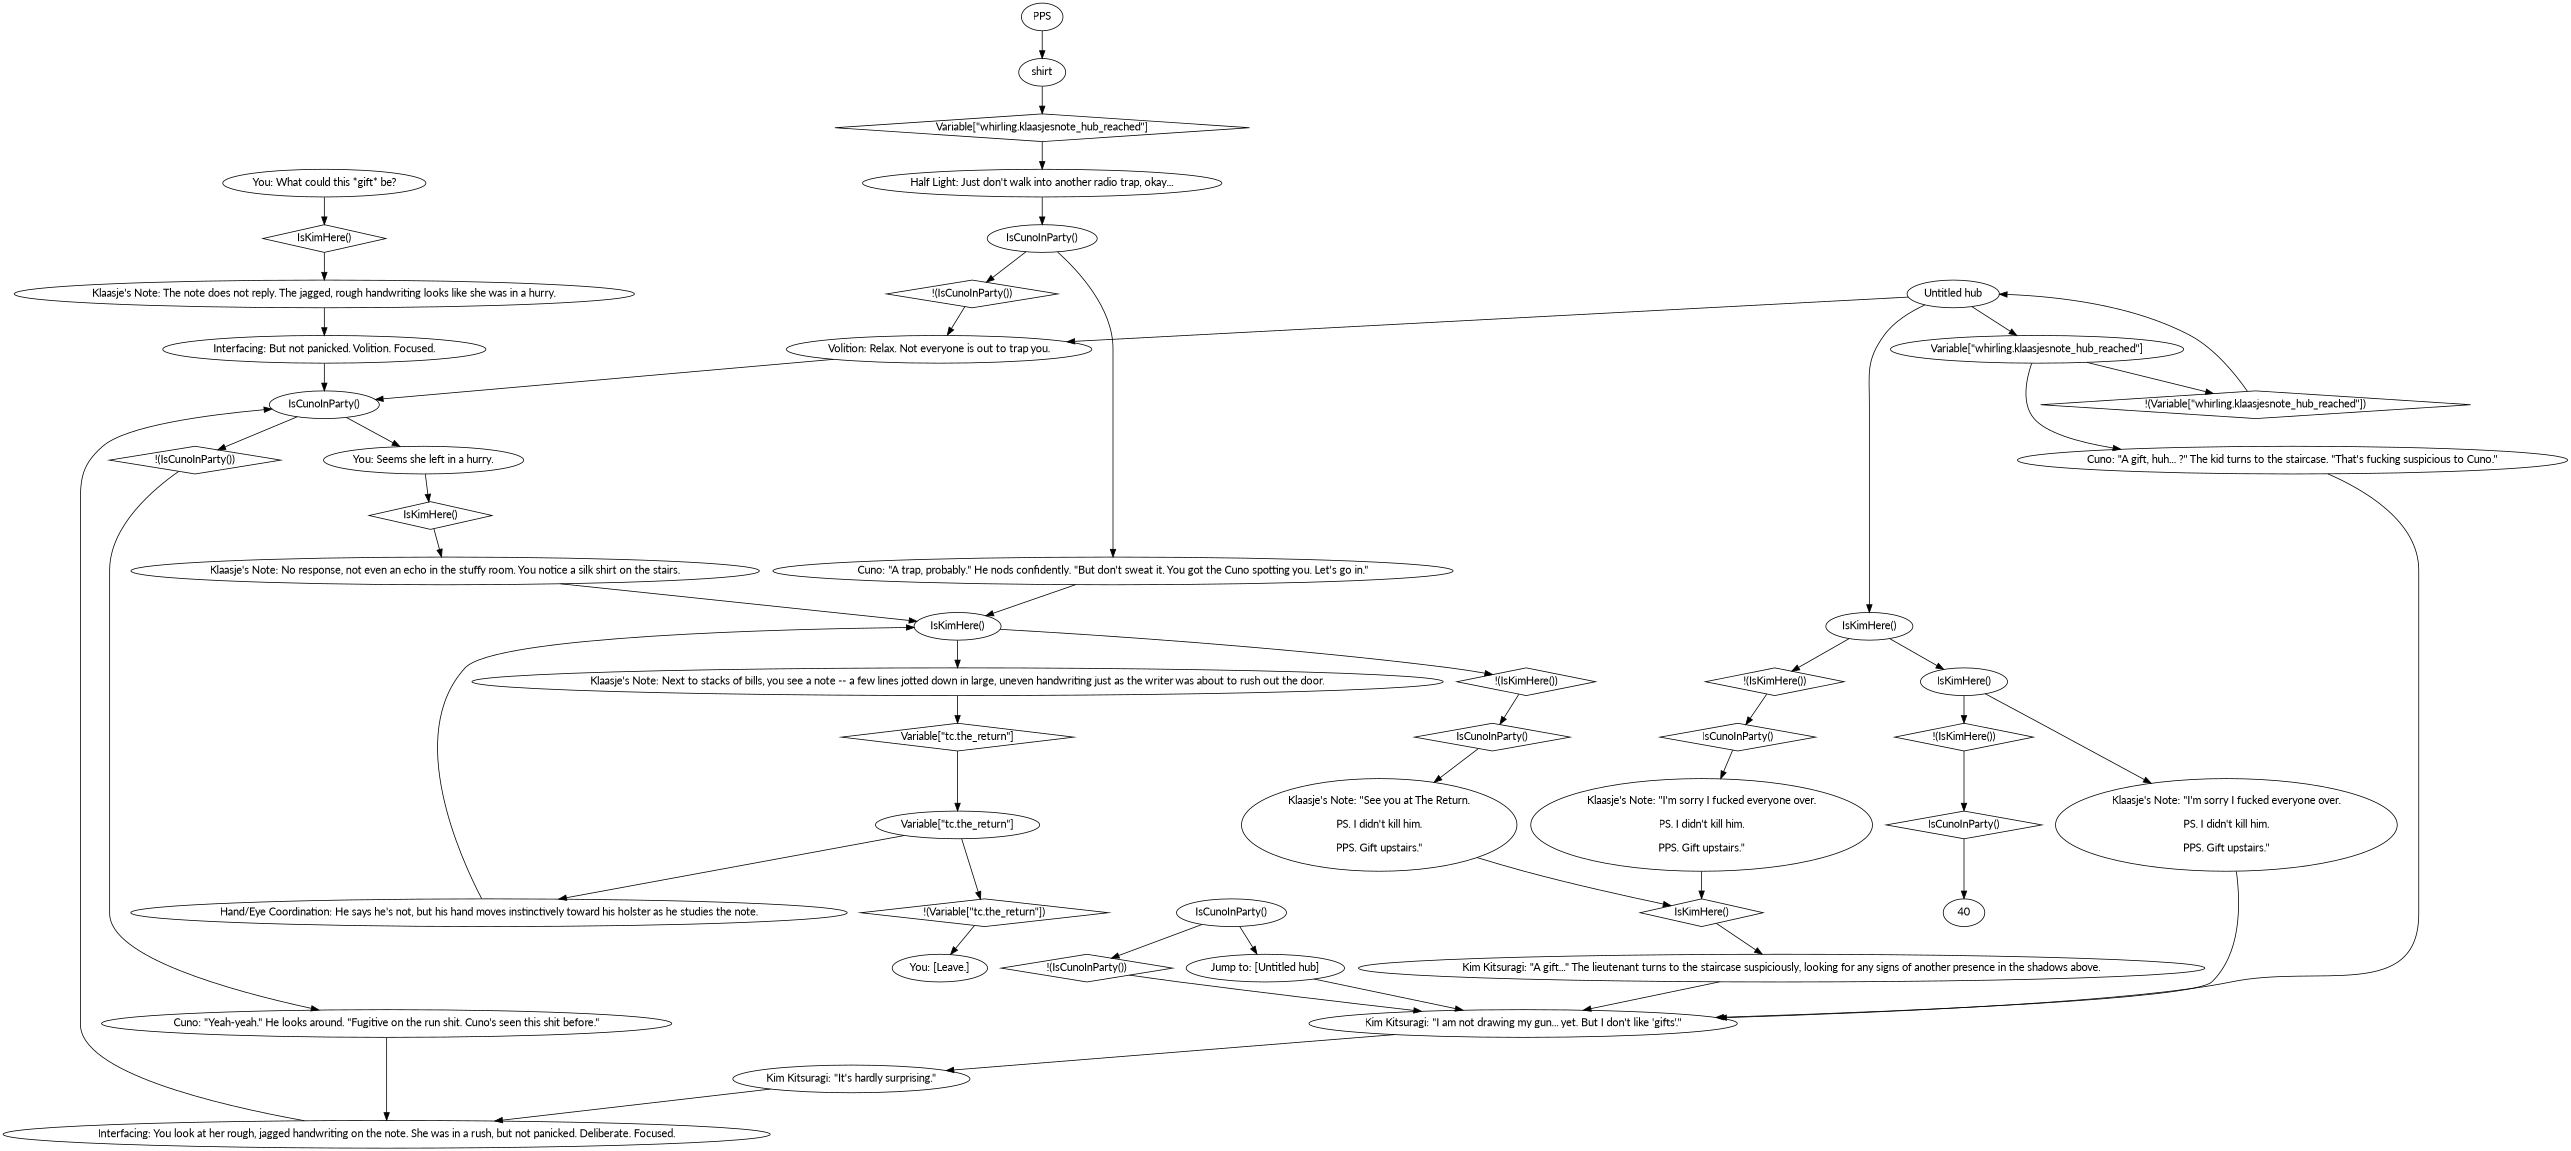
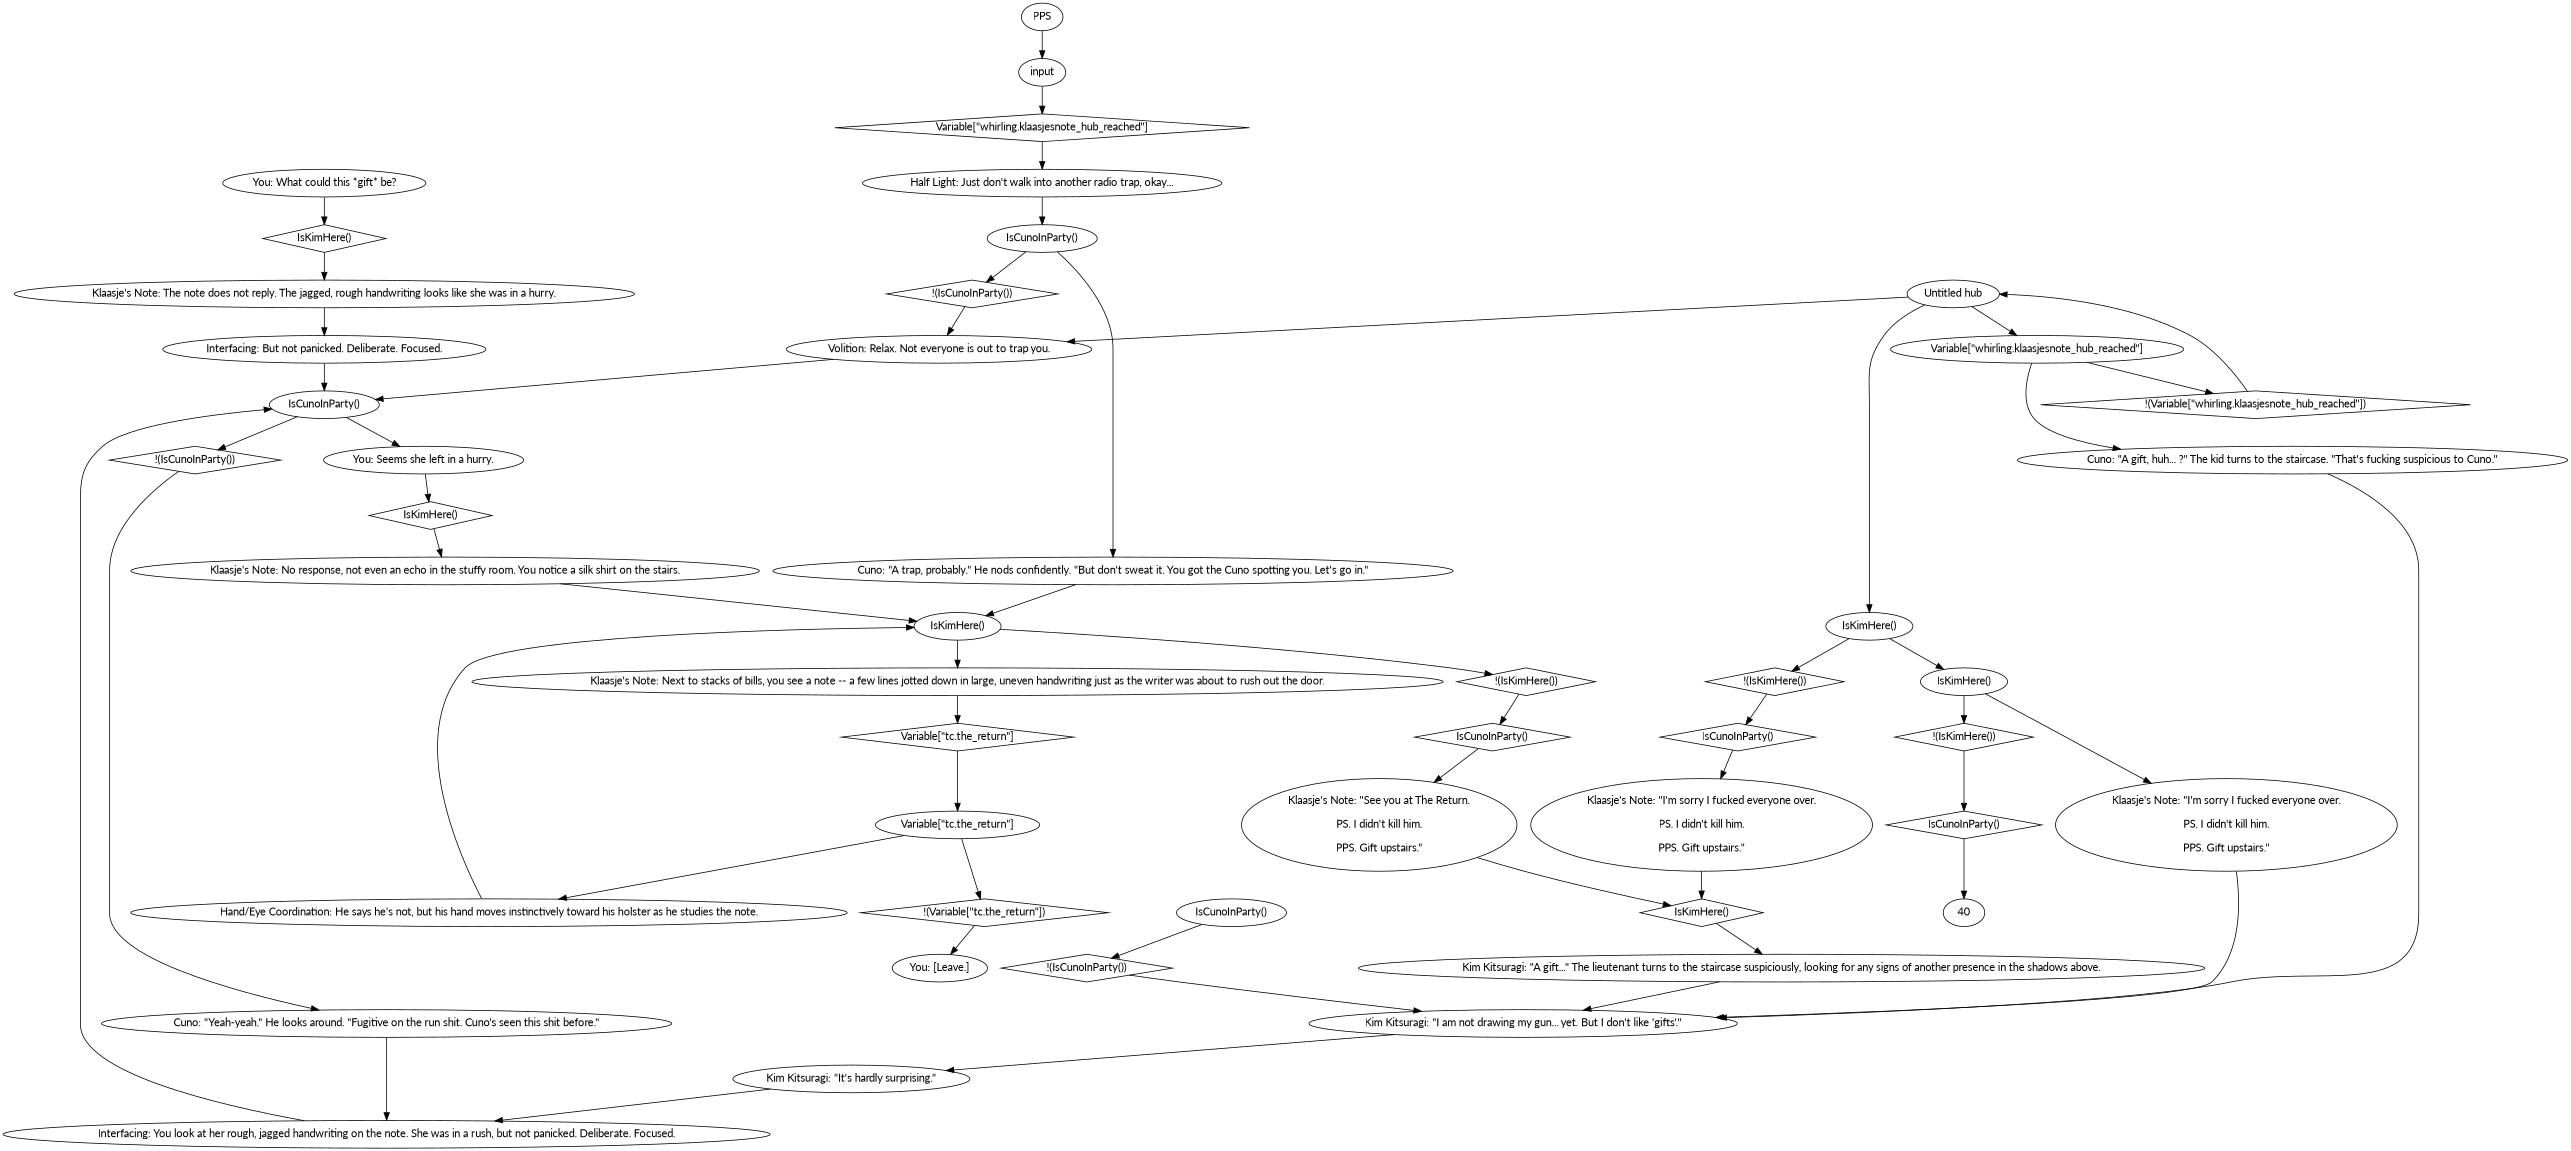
(1042, 72) -> (1042, 72)
(324, 349) -> (324, 349)
(1265, 968) -> none
